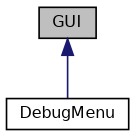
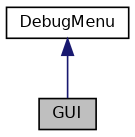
(68, 77) -> (68, 77)
